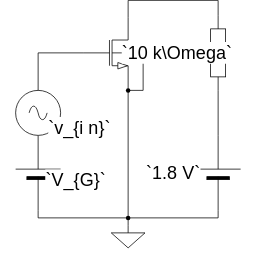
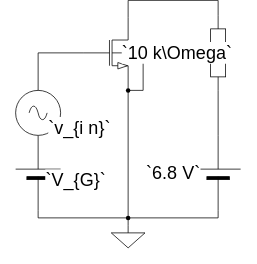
(173, 173) -> (173, 173)
